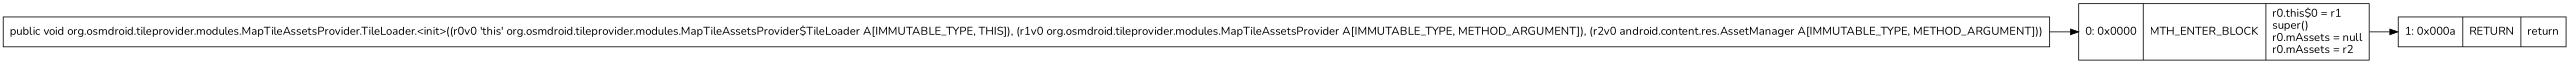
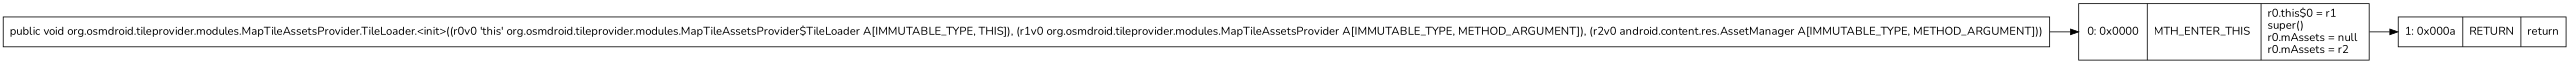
(2205, 31) -> (2202, 31)
